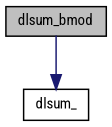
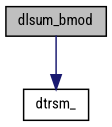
(56, 105) -> (56, 105)
